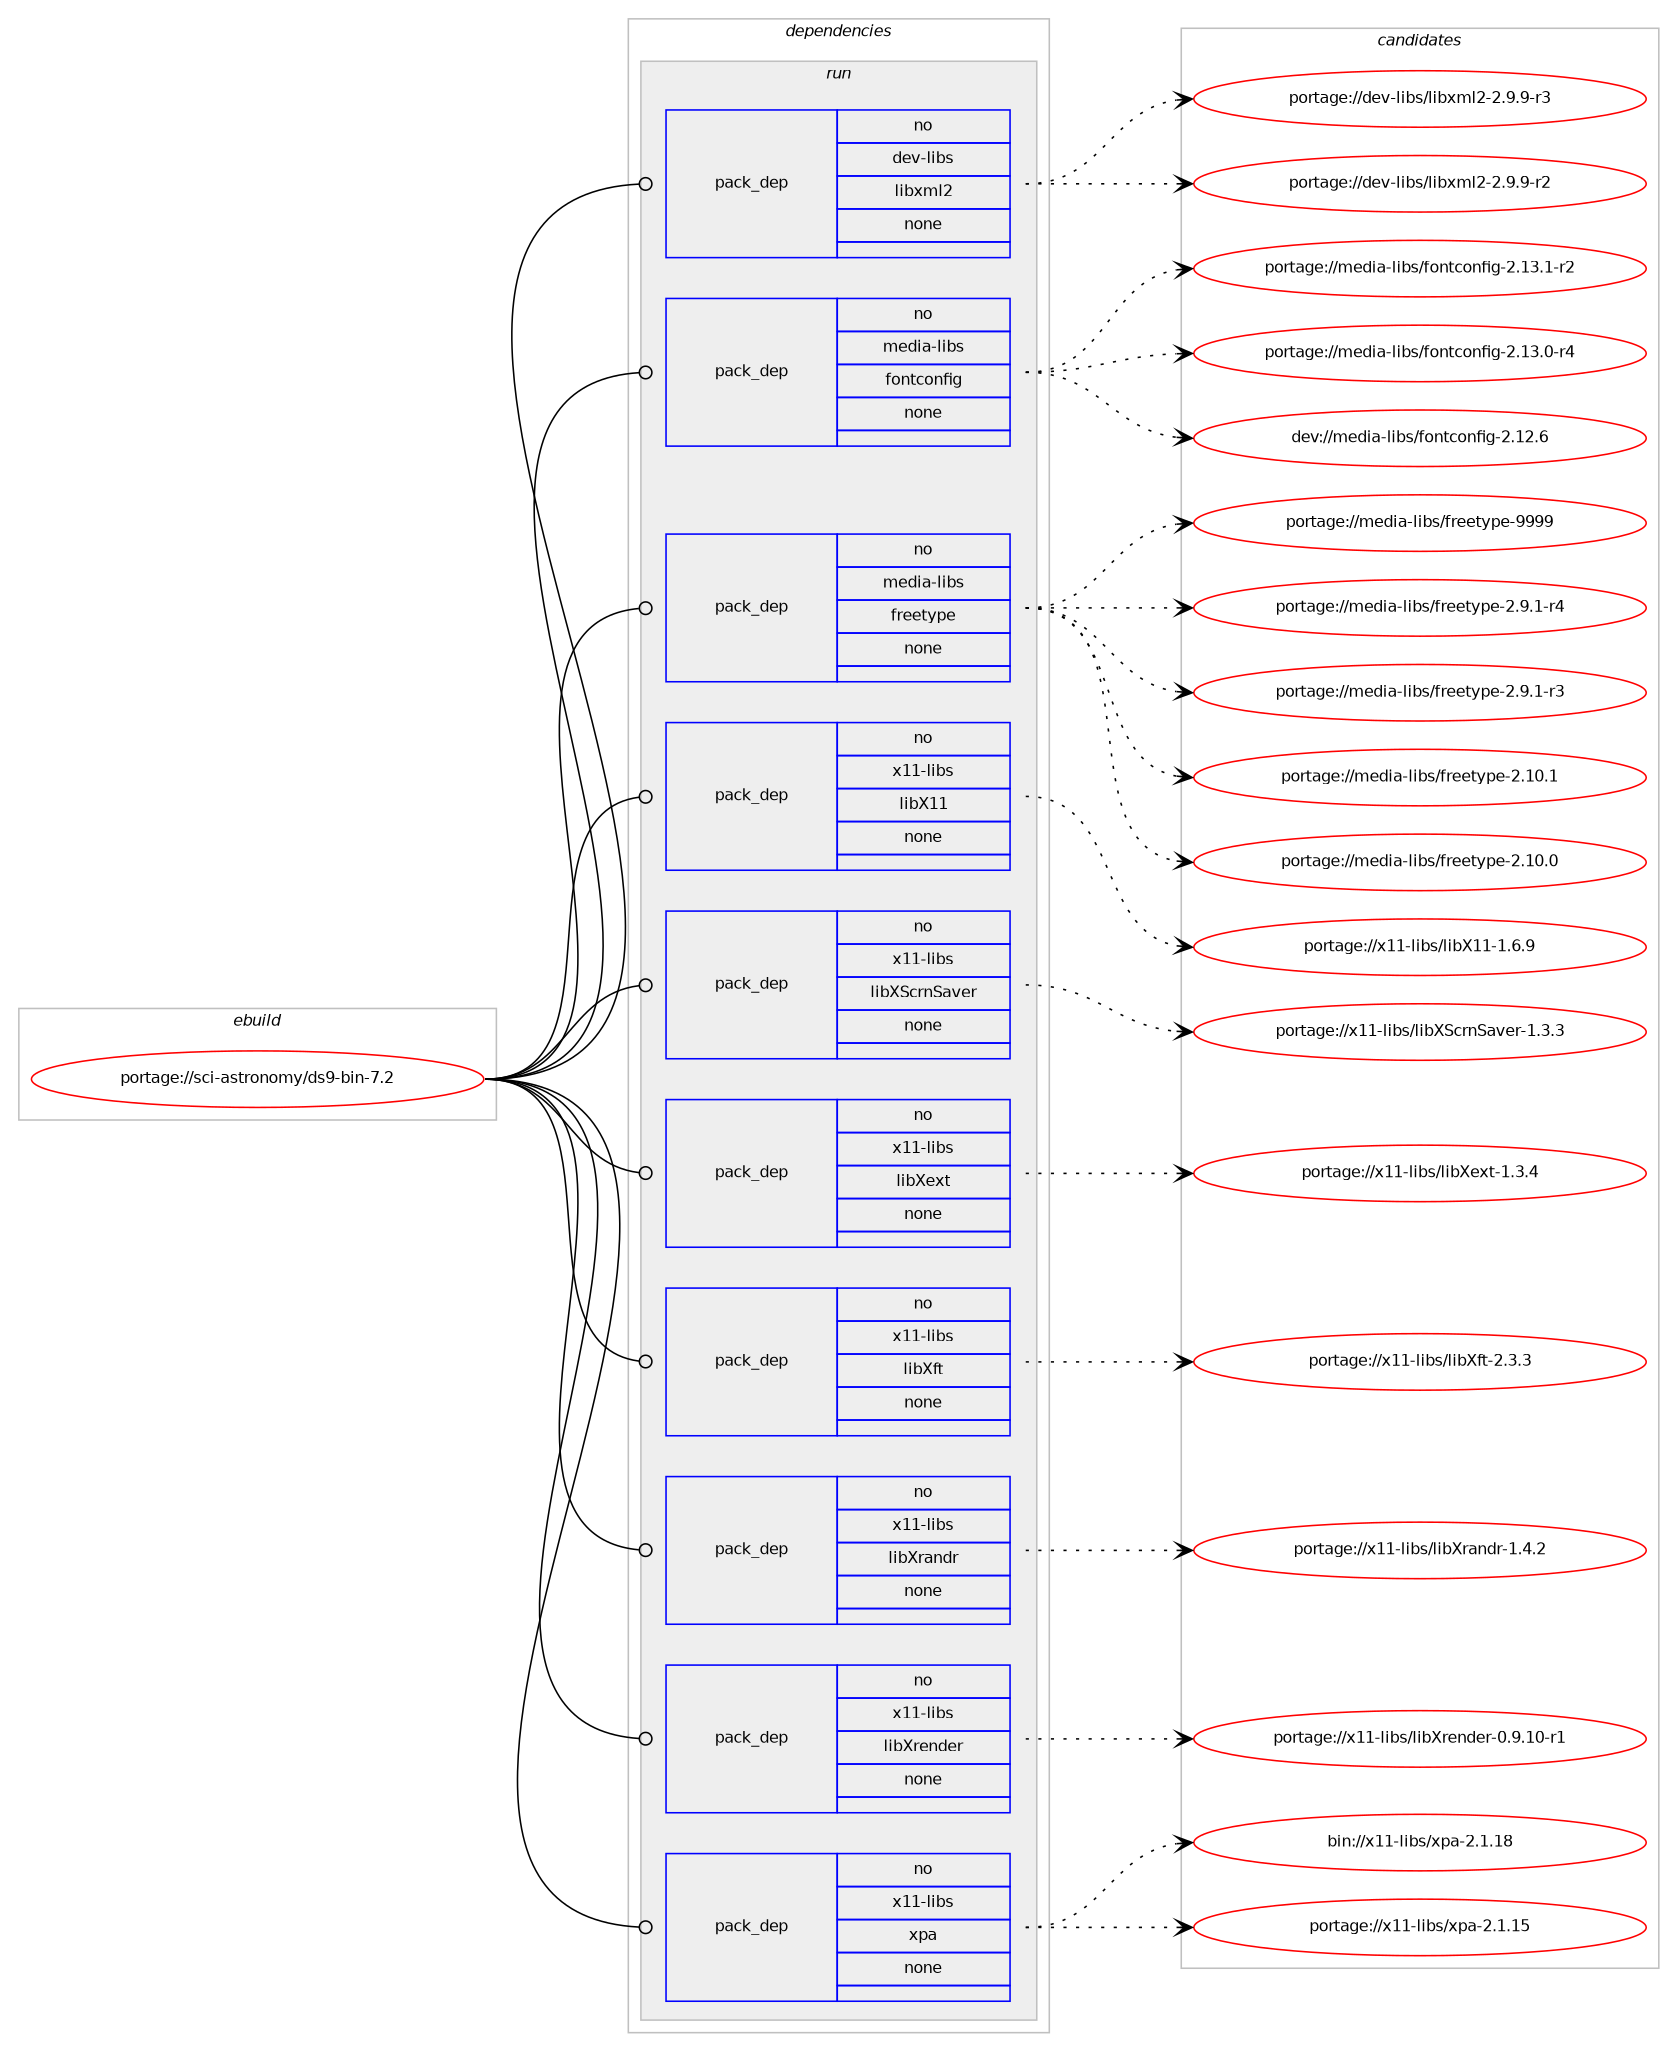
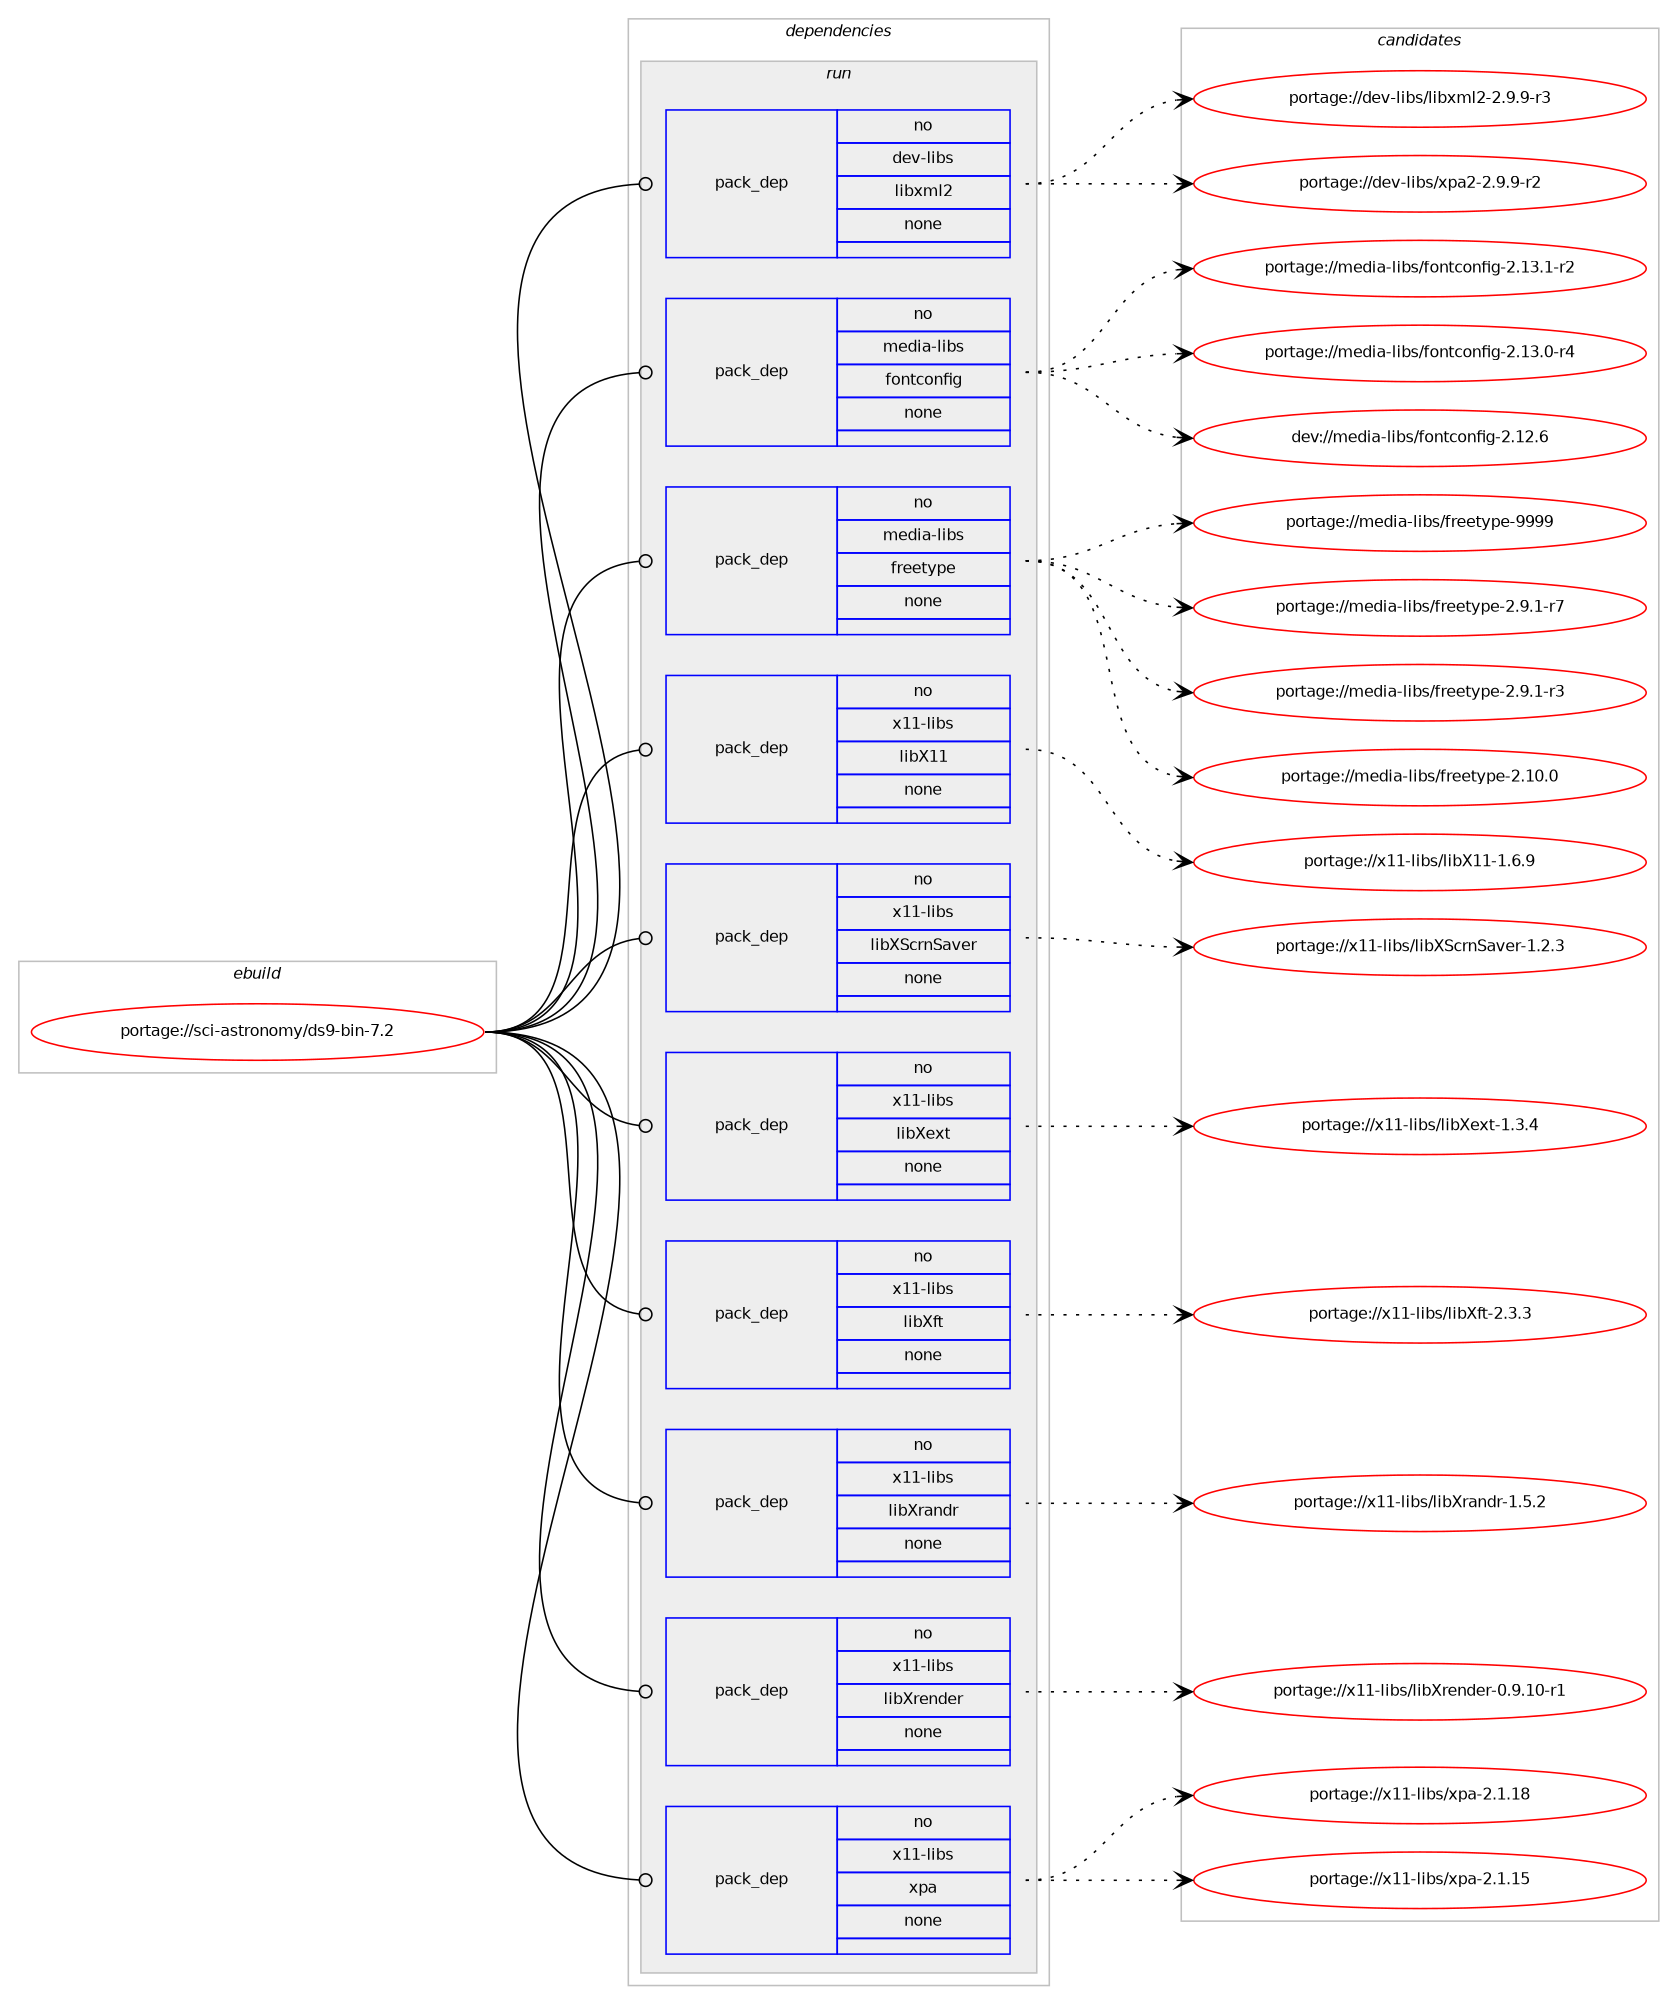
(1420, 184) -> (1420, 184)
(1420, 608) -> (1420, 608)
(1420, 778) -> none
(1420, 1032) -> (1420, 947)
(1420, 1550) -> (1420, 1503)
(1420, 1843) -> (1420, 1795)
